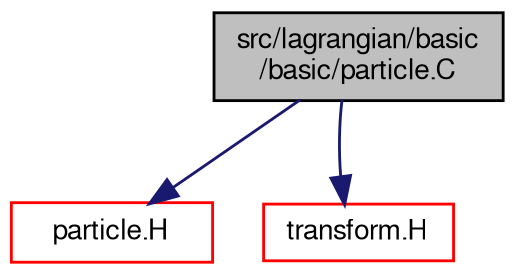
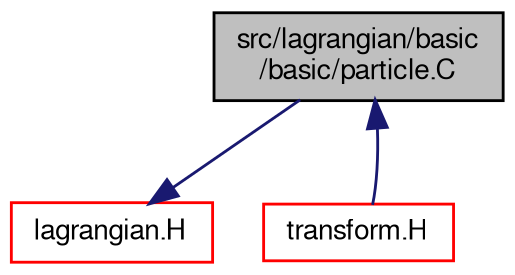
(340, 138) -> (377, 167)
(112, 232) -> (112, 232)
